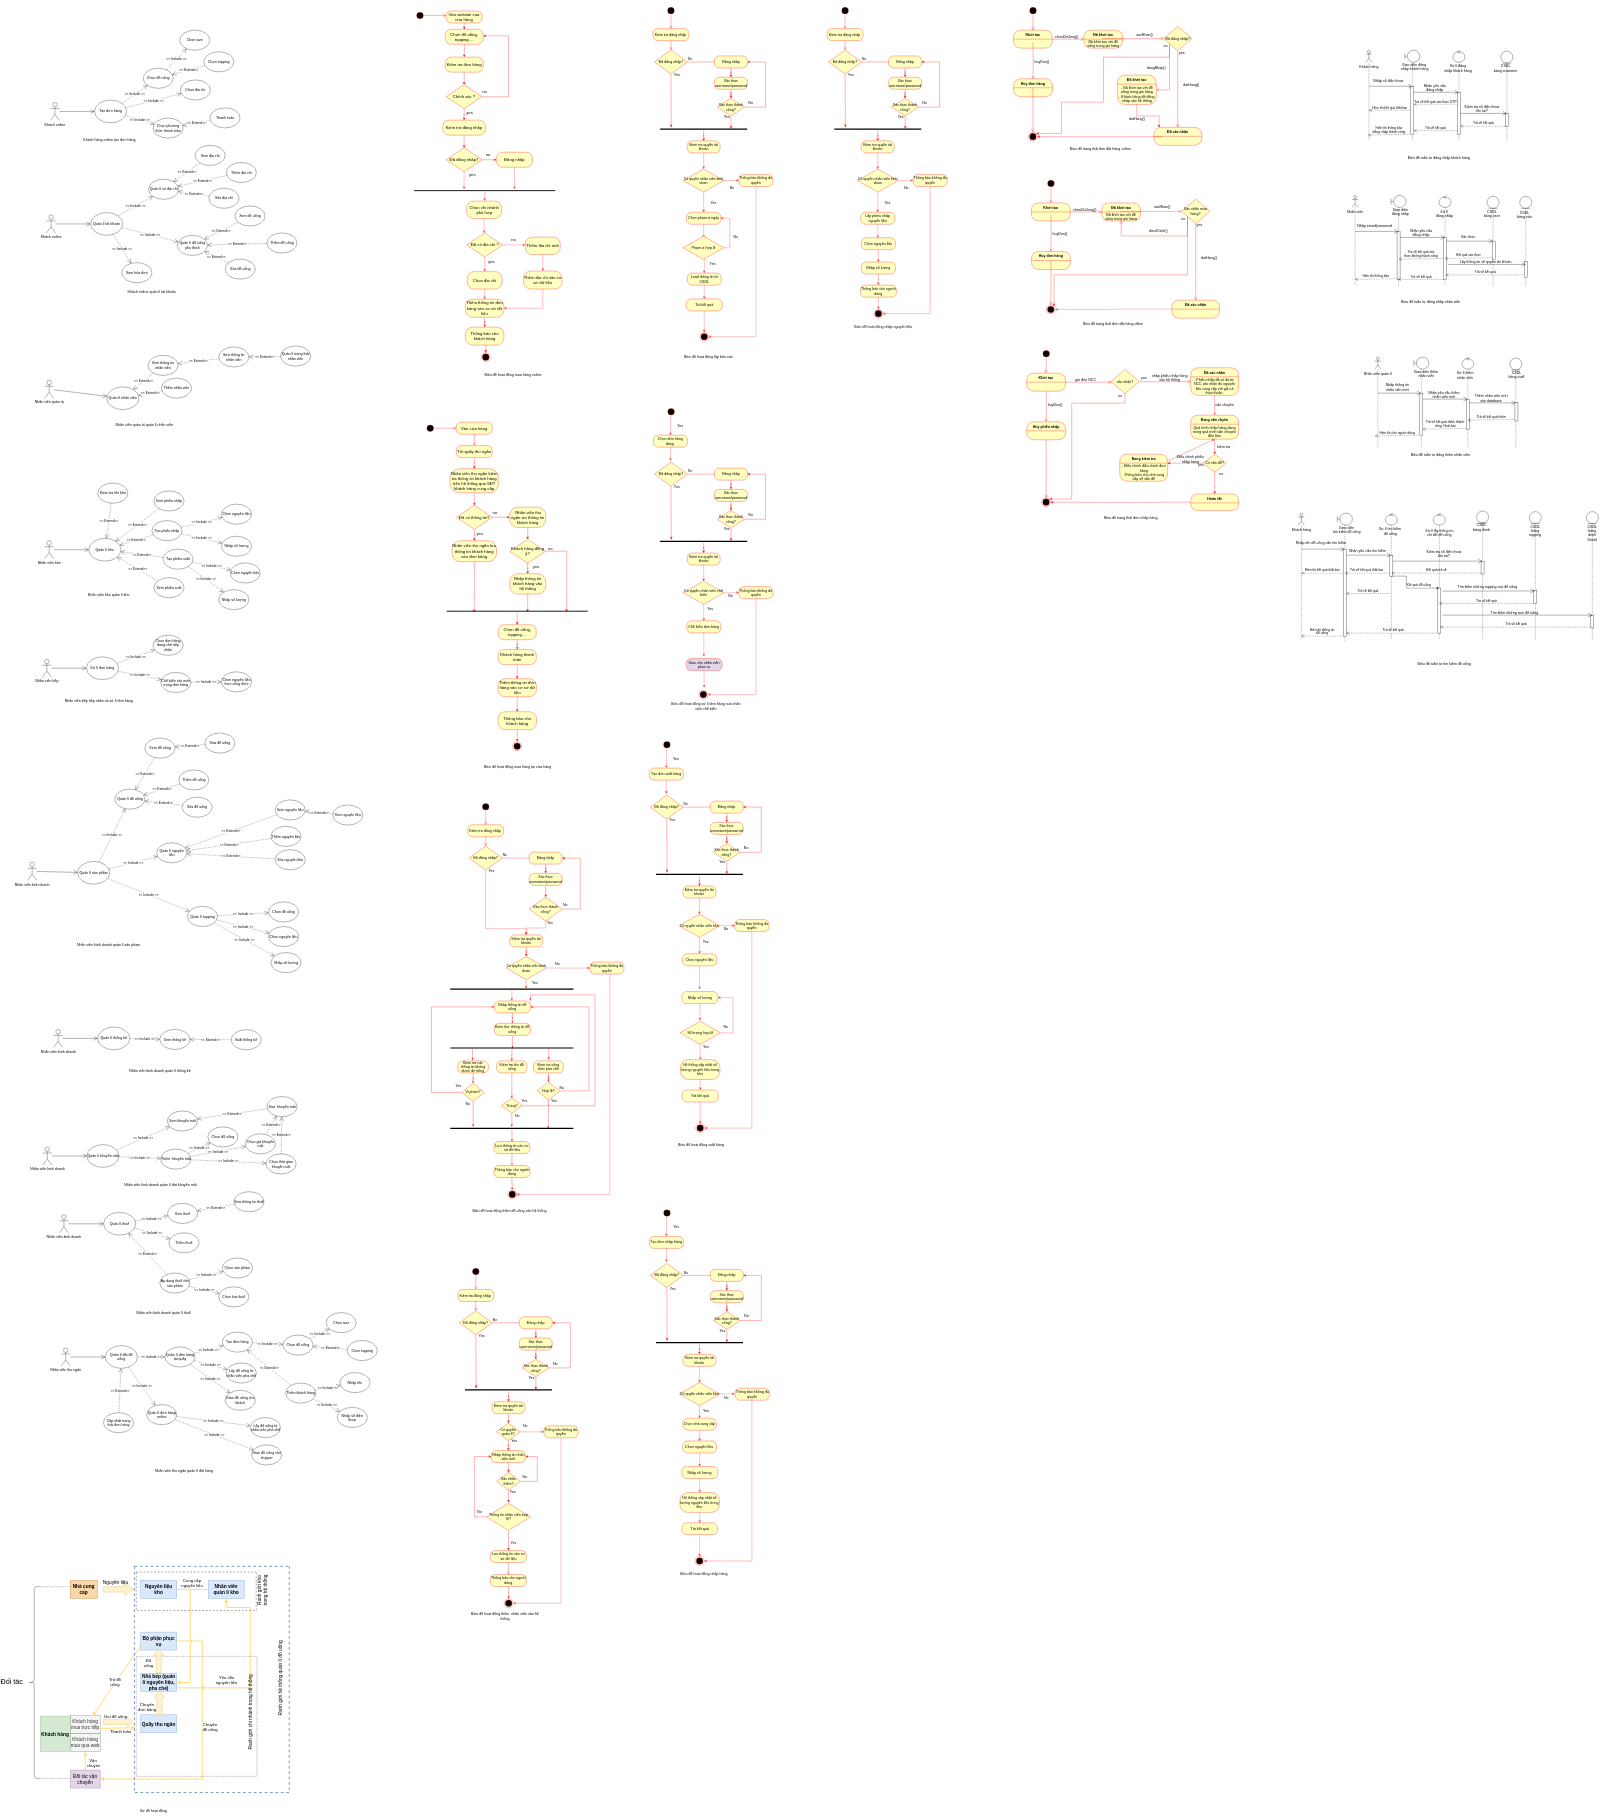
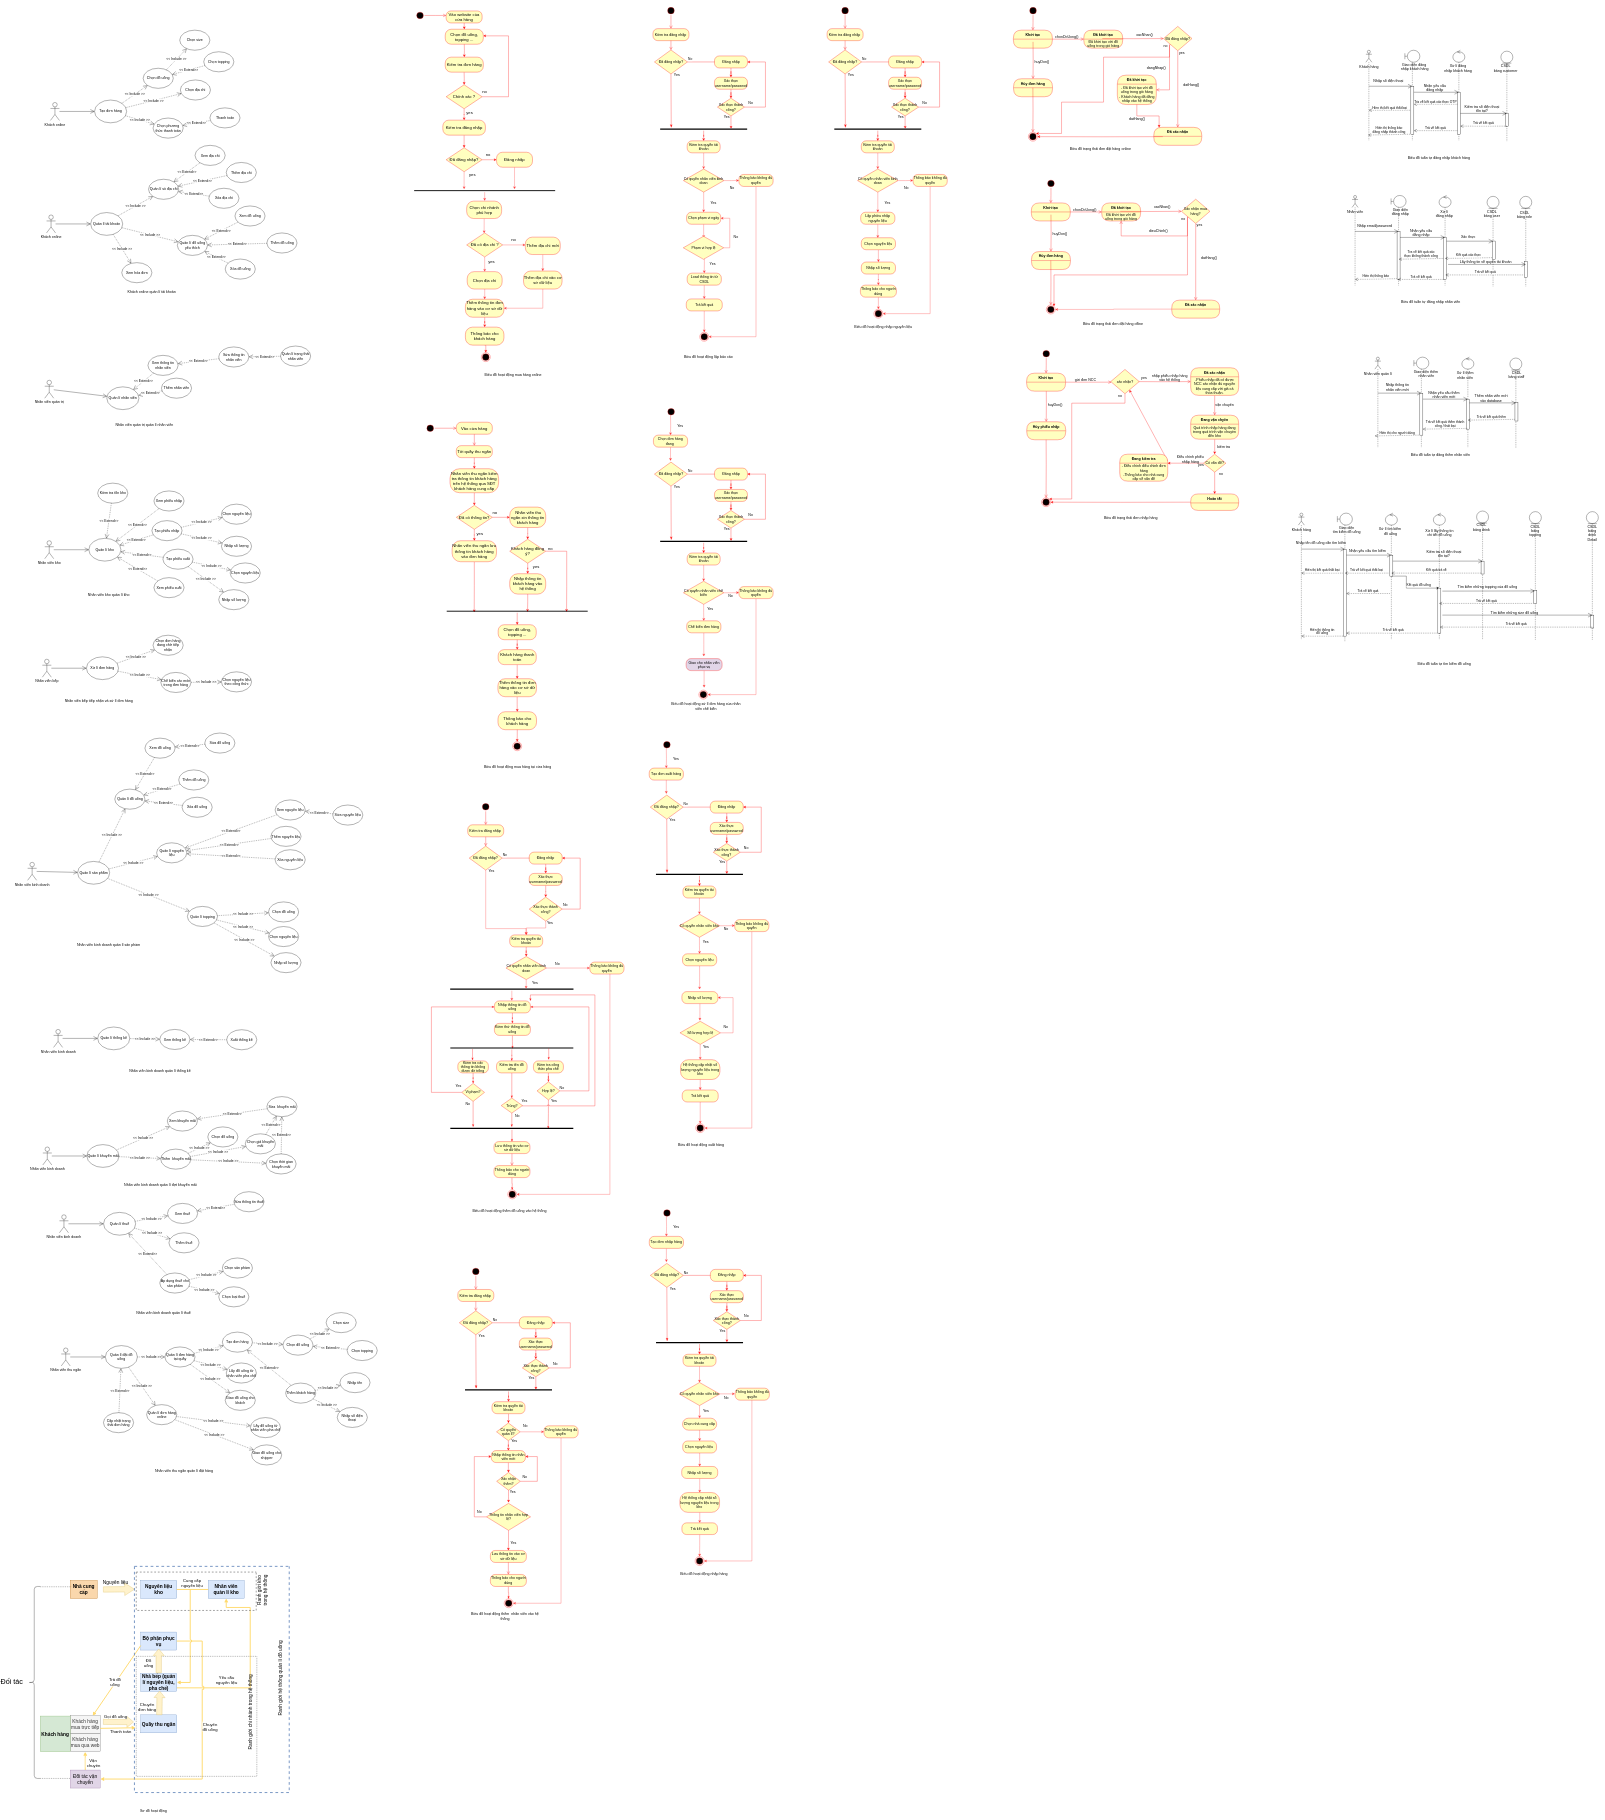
(109, 140) -> none
(1211, 441) -> (1131, 392)
(246, 1040) -> (242, 1040)
